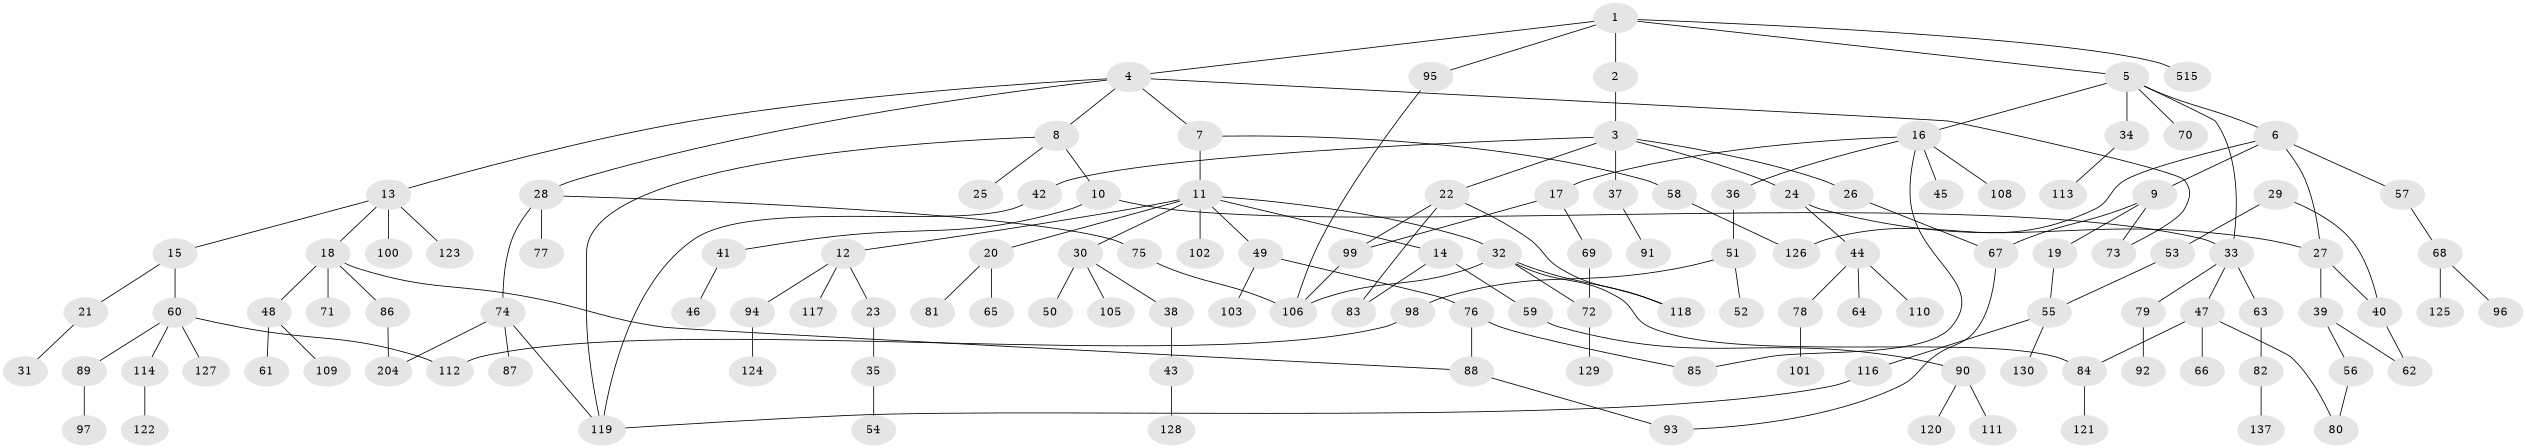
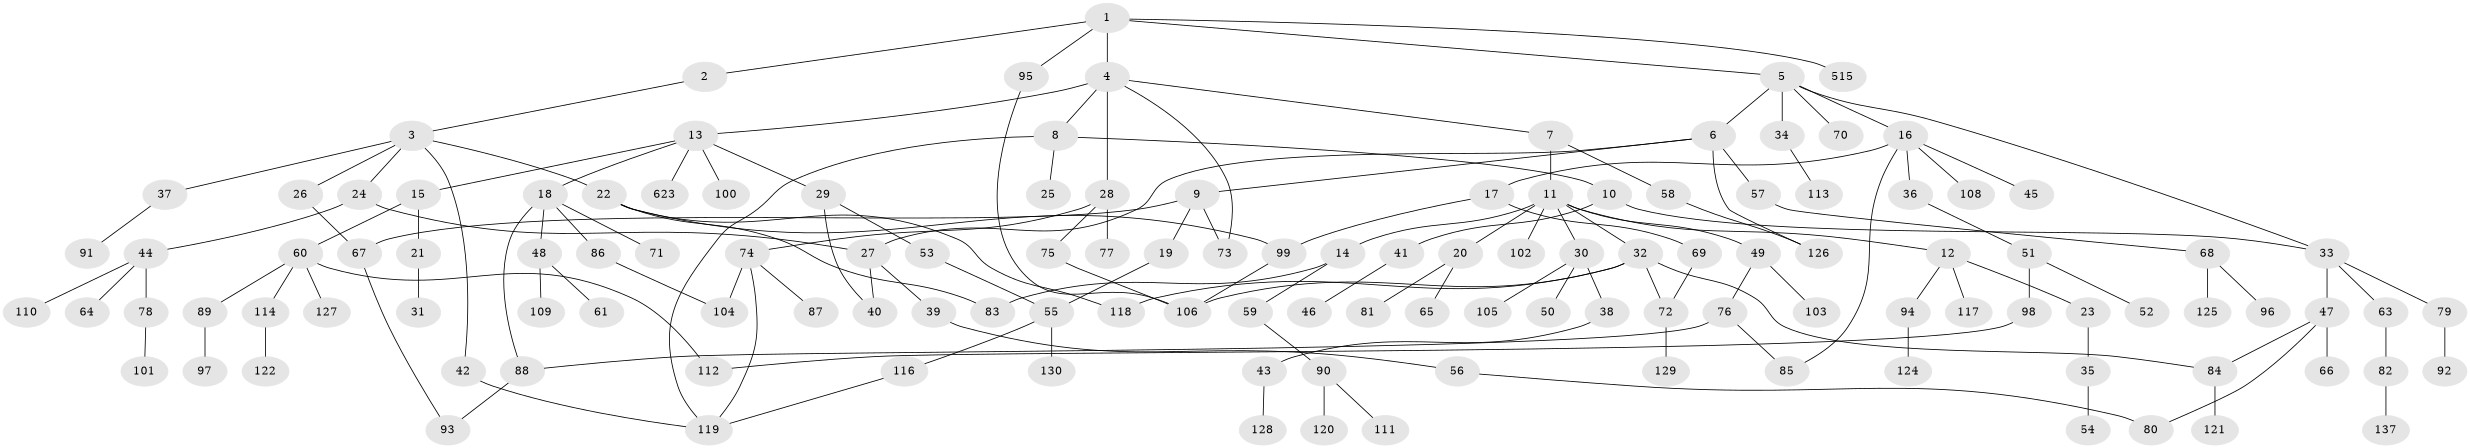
none -> (760, 165)
(450, 254) -> (665, 195)
(389, 371) -> (724, 312)
(2410, 371) -> none
